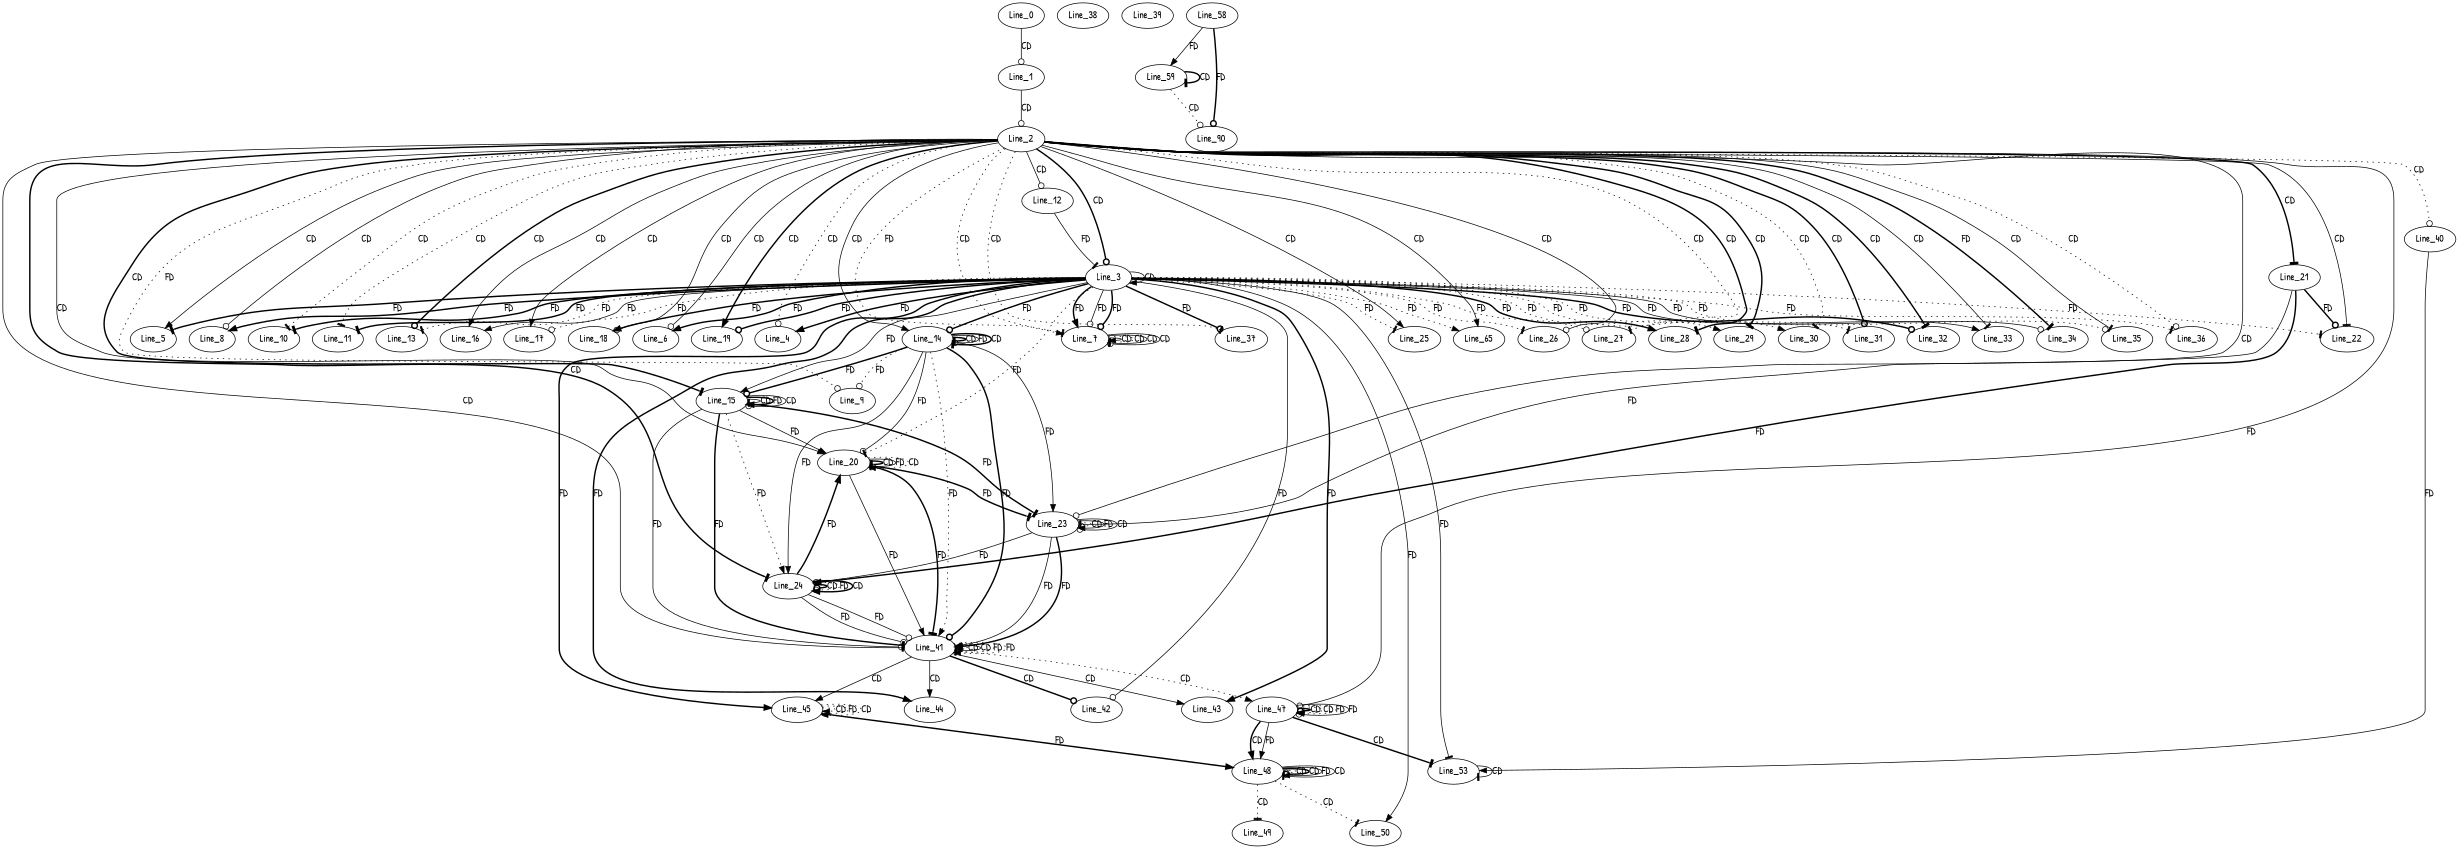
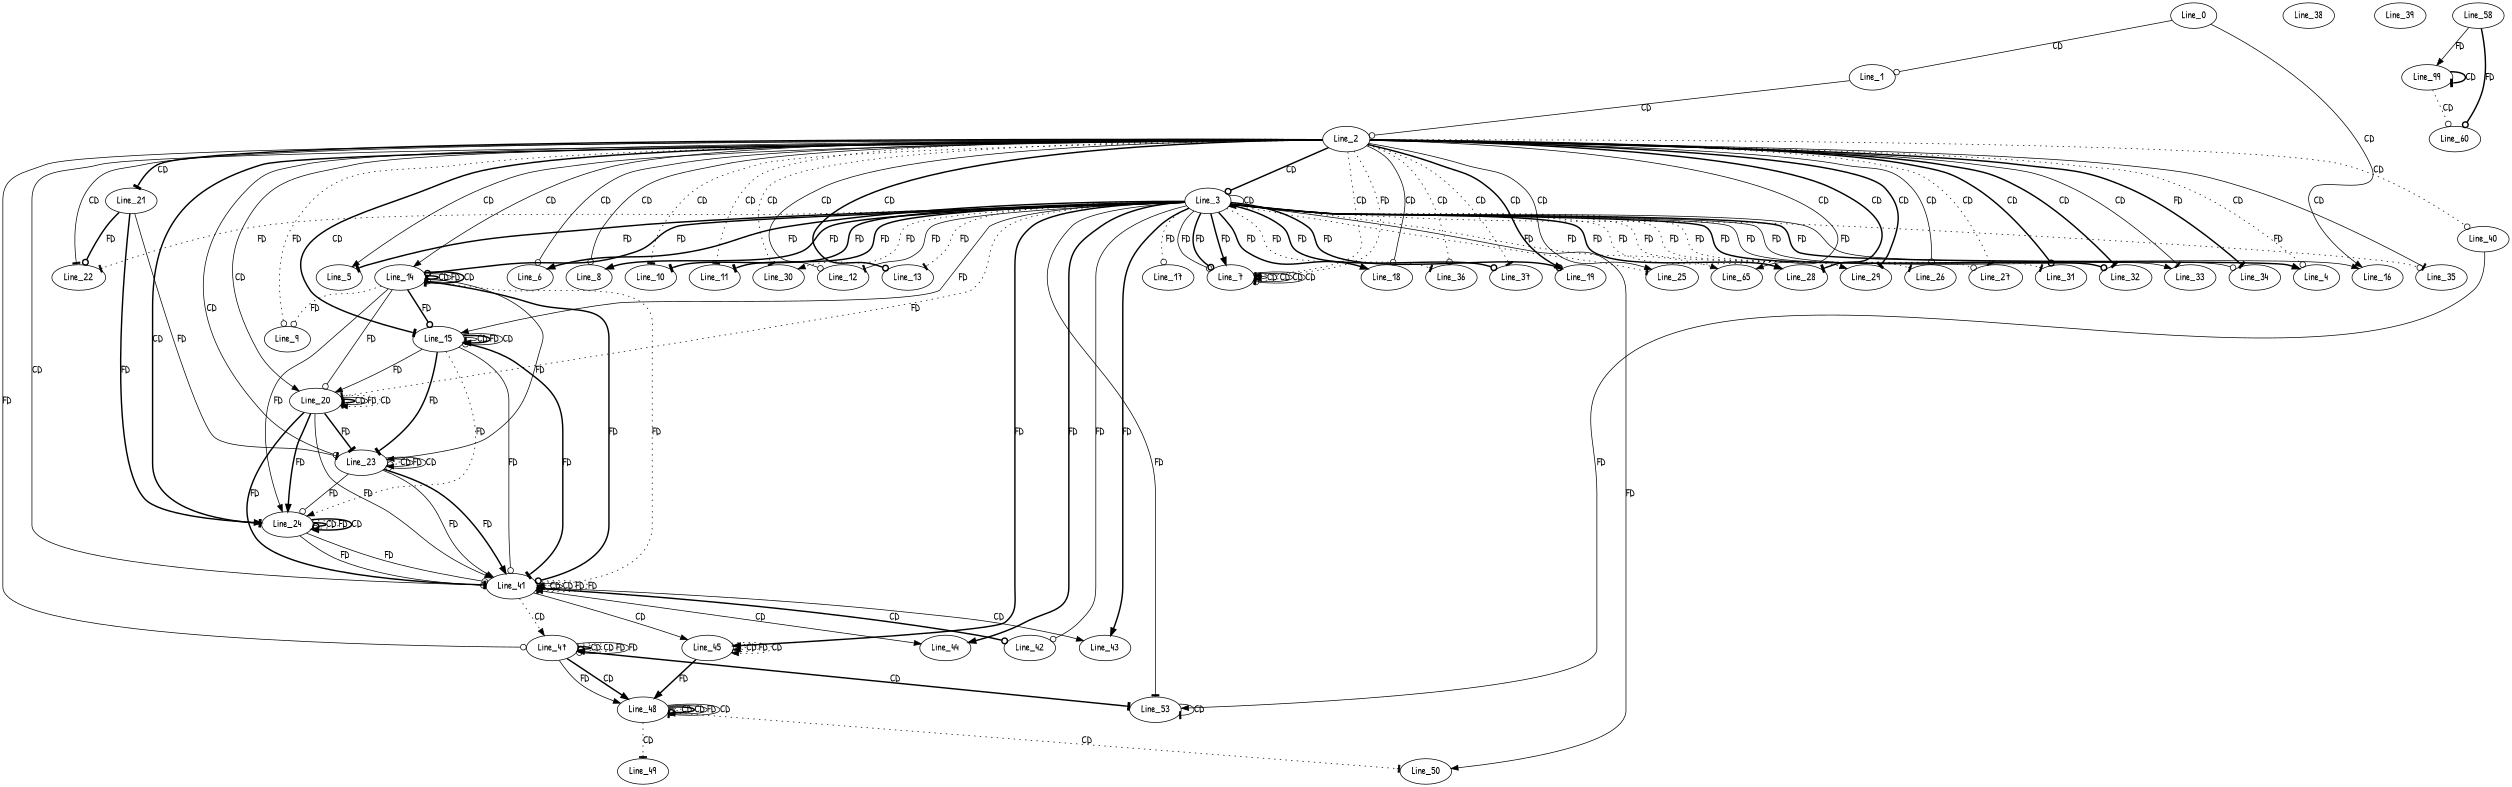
(1161, 77) -> (2427, 77)
(1211, 139) -> (2455, 139)
(713, 173) -> (2359, 144)
(744, 178) -> none
(1072, 240) -> (948, 221)
(820, 529) -> (294, 458)
